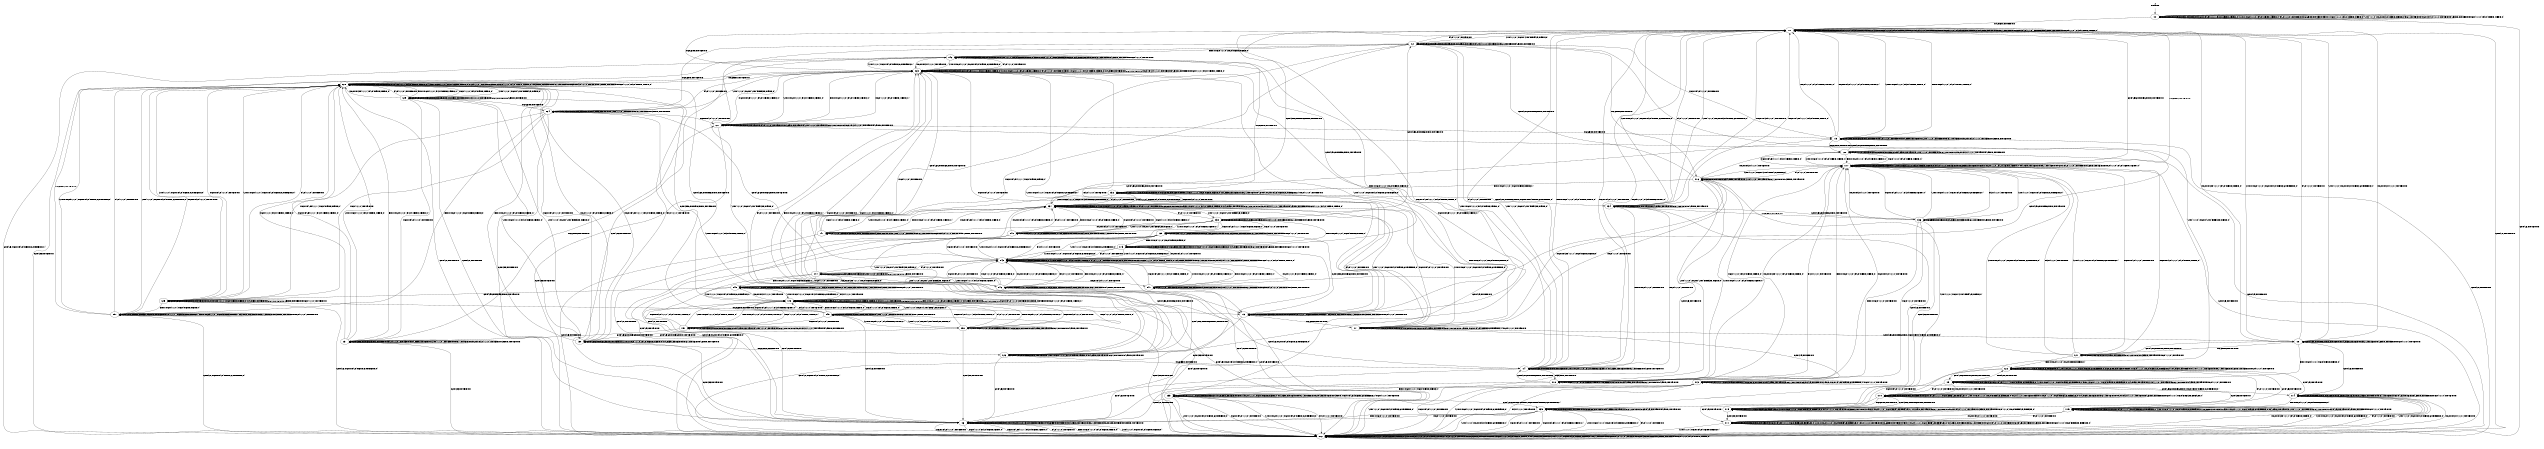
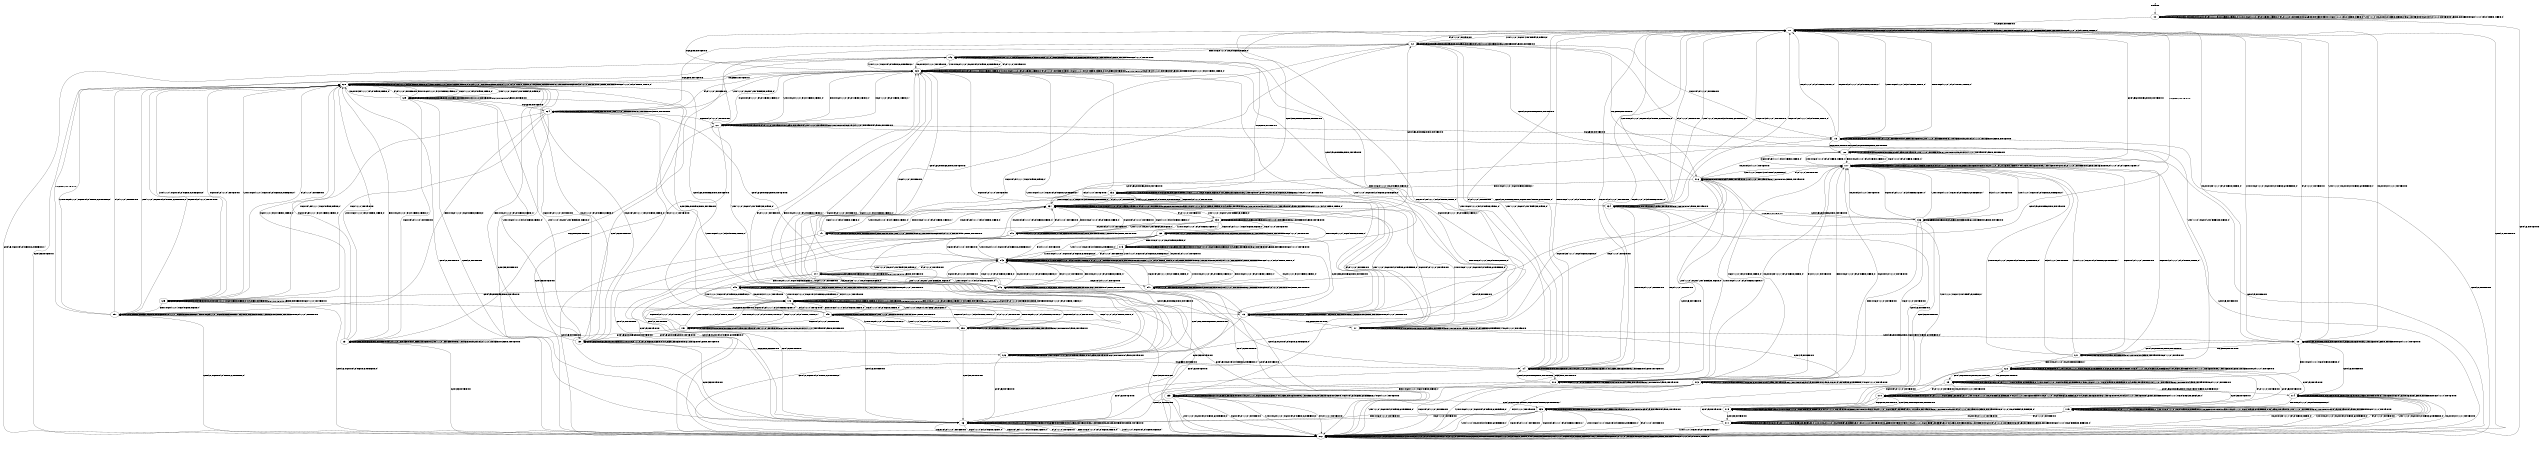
(2007, 375) -> (2007, 375)
